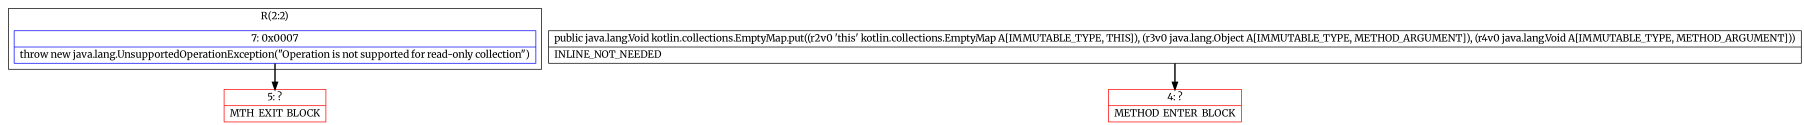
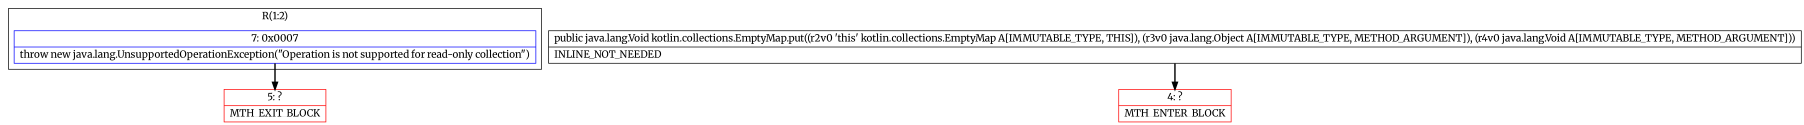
(275, 17) -> (275, 17)
(1175, 113) -> (1175, 113)
